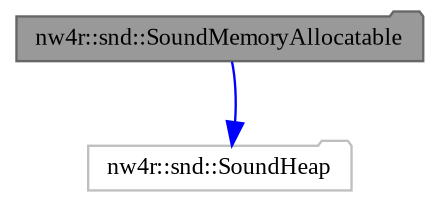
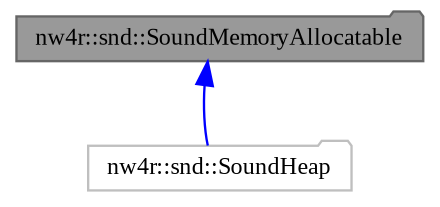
(235, 92) -> (204, 116)
